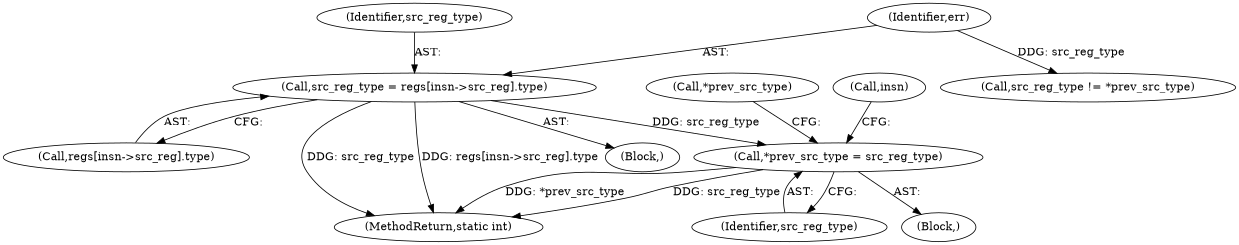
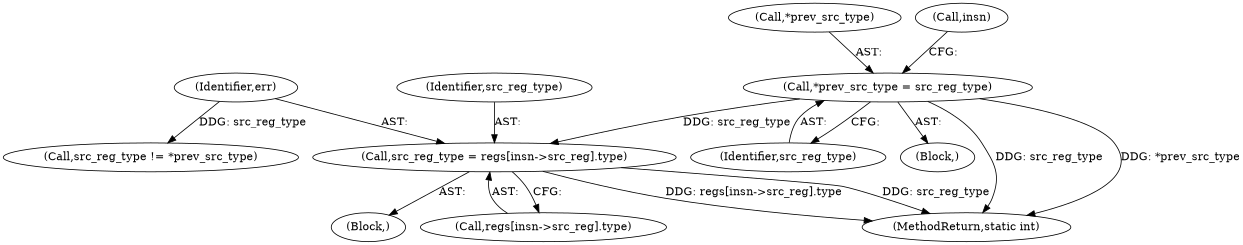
(624, 122) -> (678, 117)
(808, 122) -> (871, 53)
